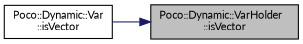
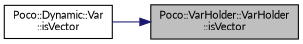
(225, 22) -> (225, 22)
